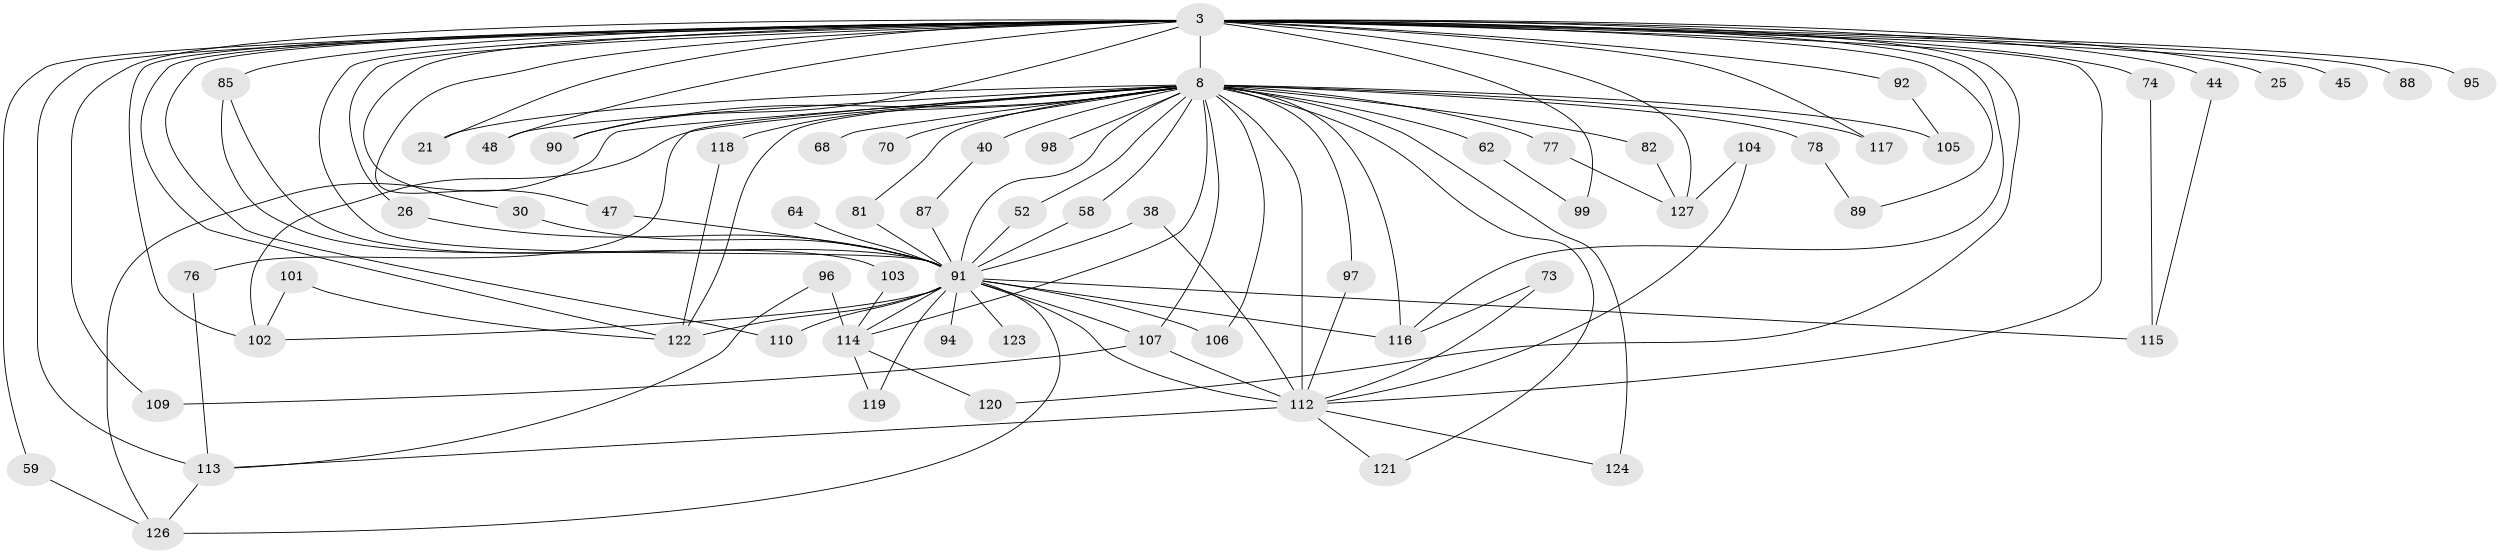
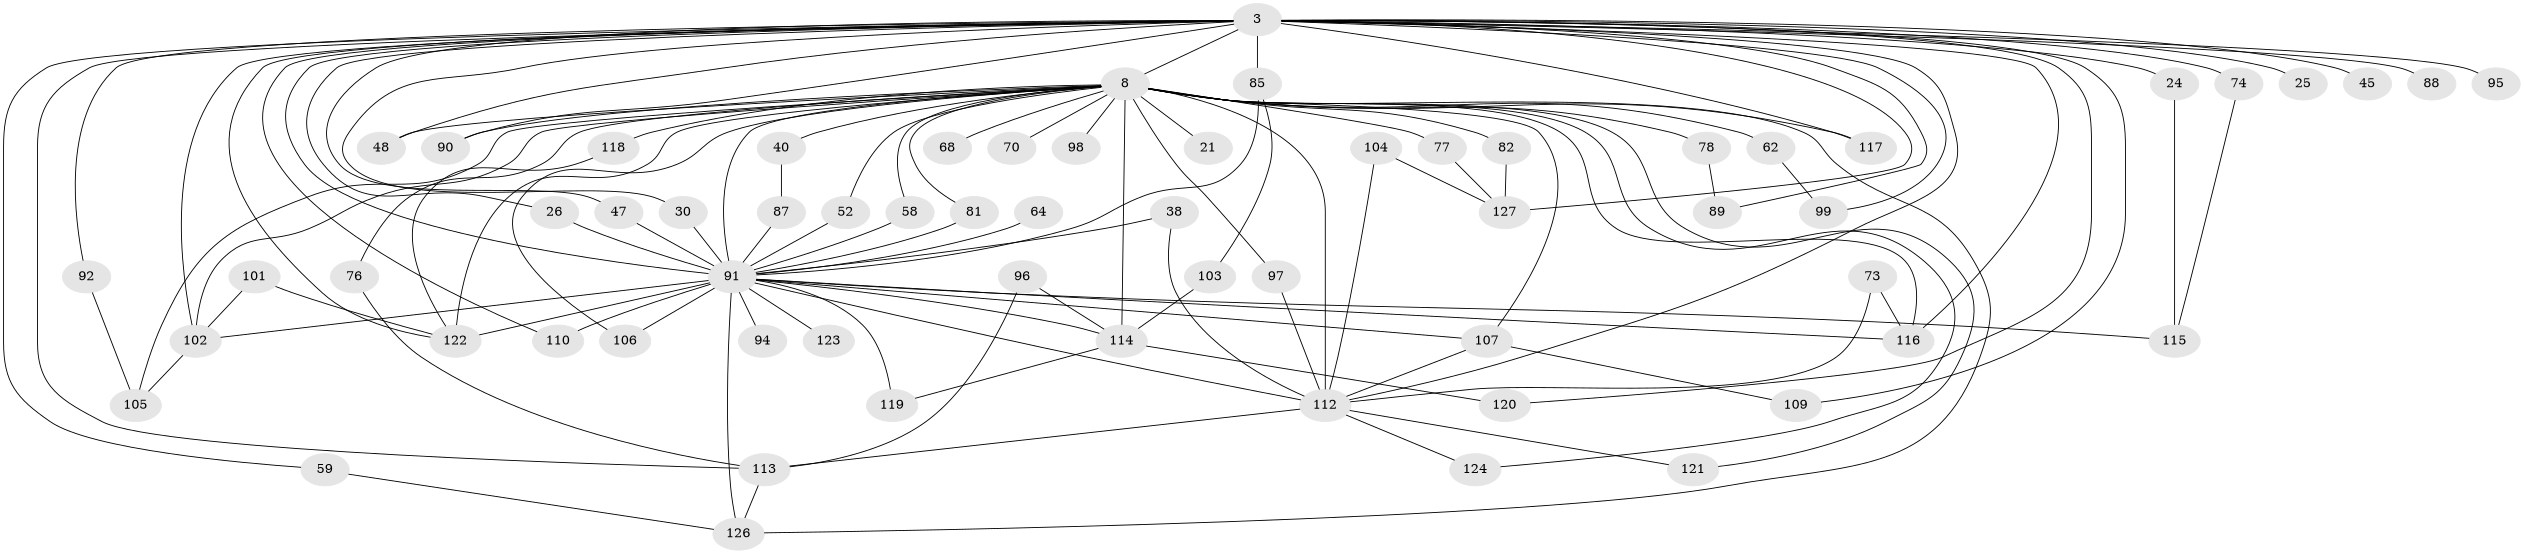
(785, 45) -> none
(2215, 84) -> (2175, 84)
none -> (166, 373)
